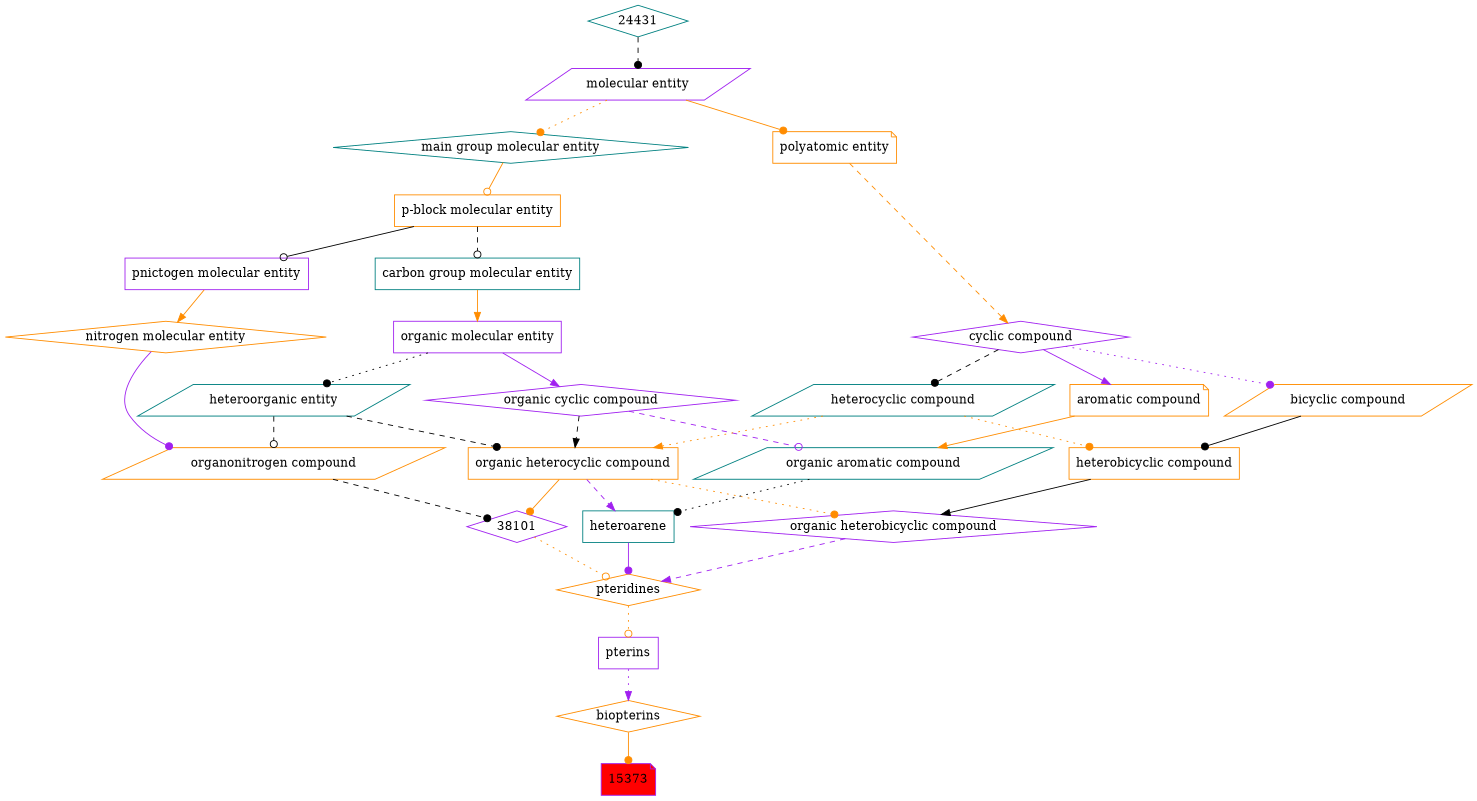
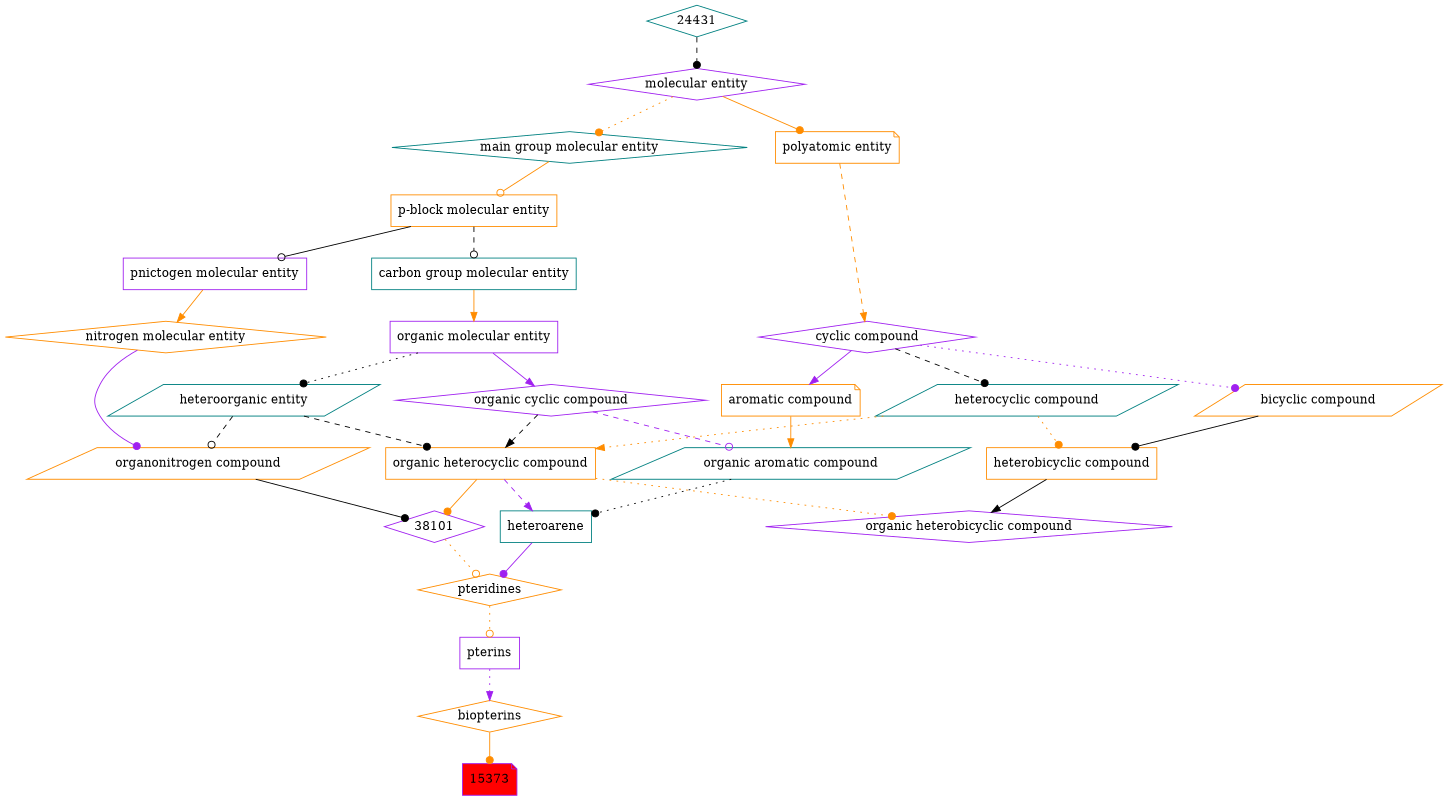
(638, 84) -> (697, 84)
(408, 498) -> (329, 498)
(758, 559) -> none
